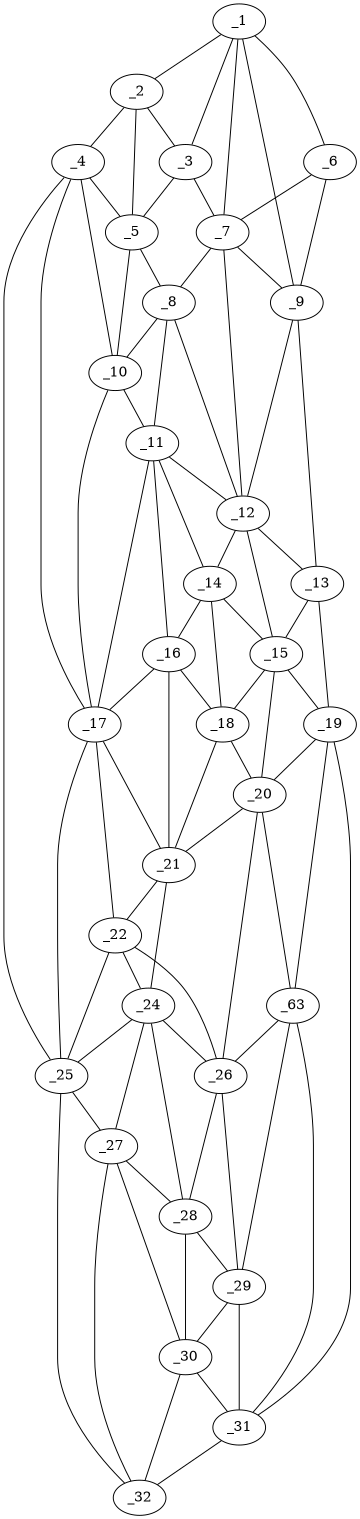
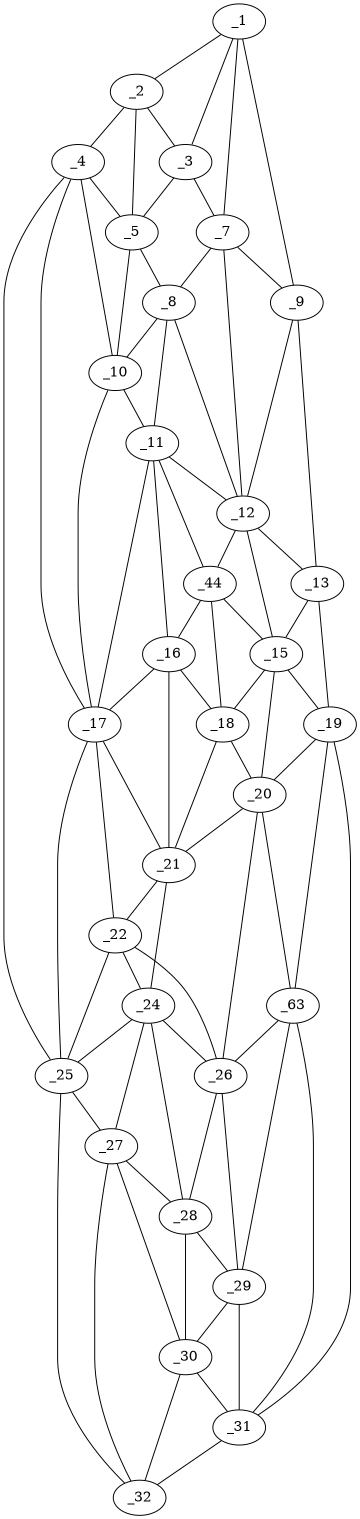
(330, 162) -> none
(210, 584) -> (210, 584)
